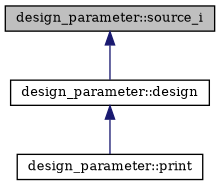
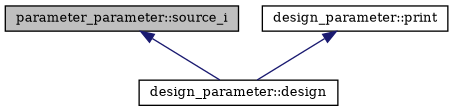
(110, 19) -> (122, 19)
(110, 137) -> (291, 59)
